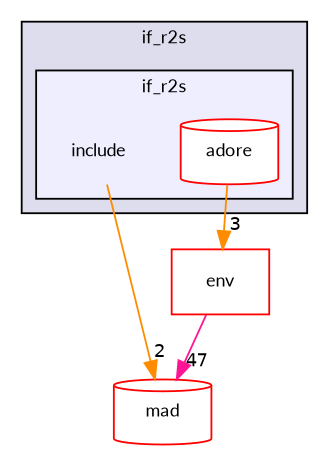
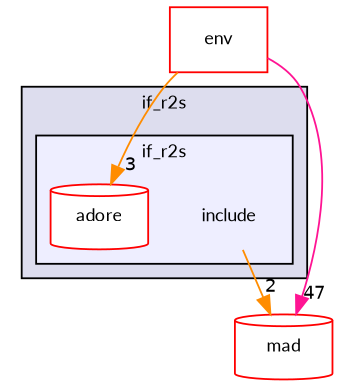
(226, 208) -> (144, 117)
